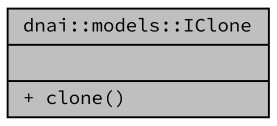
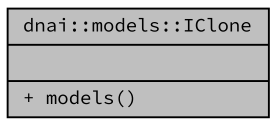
(75, 98) -> (81, 98)
